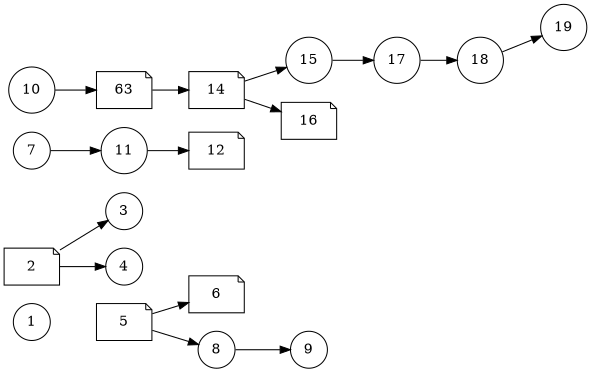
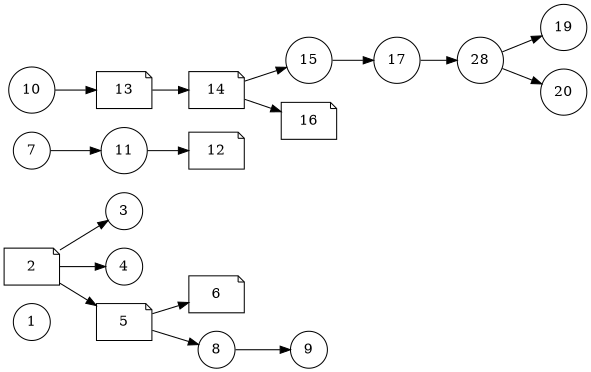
(480, 60) -> (480, 60)
(124, 90) -> (124, 90)
none -> (564, 92)
none -> (74, 292)
